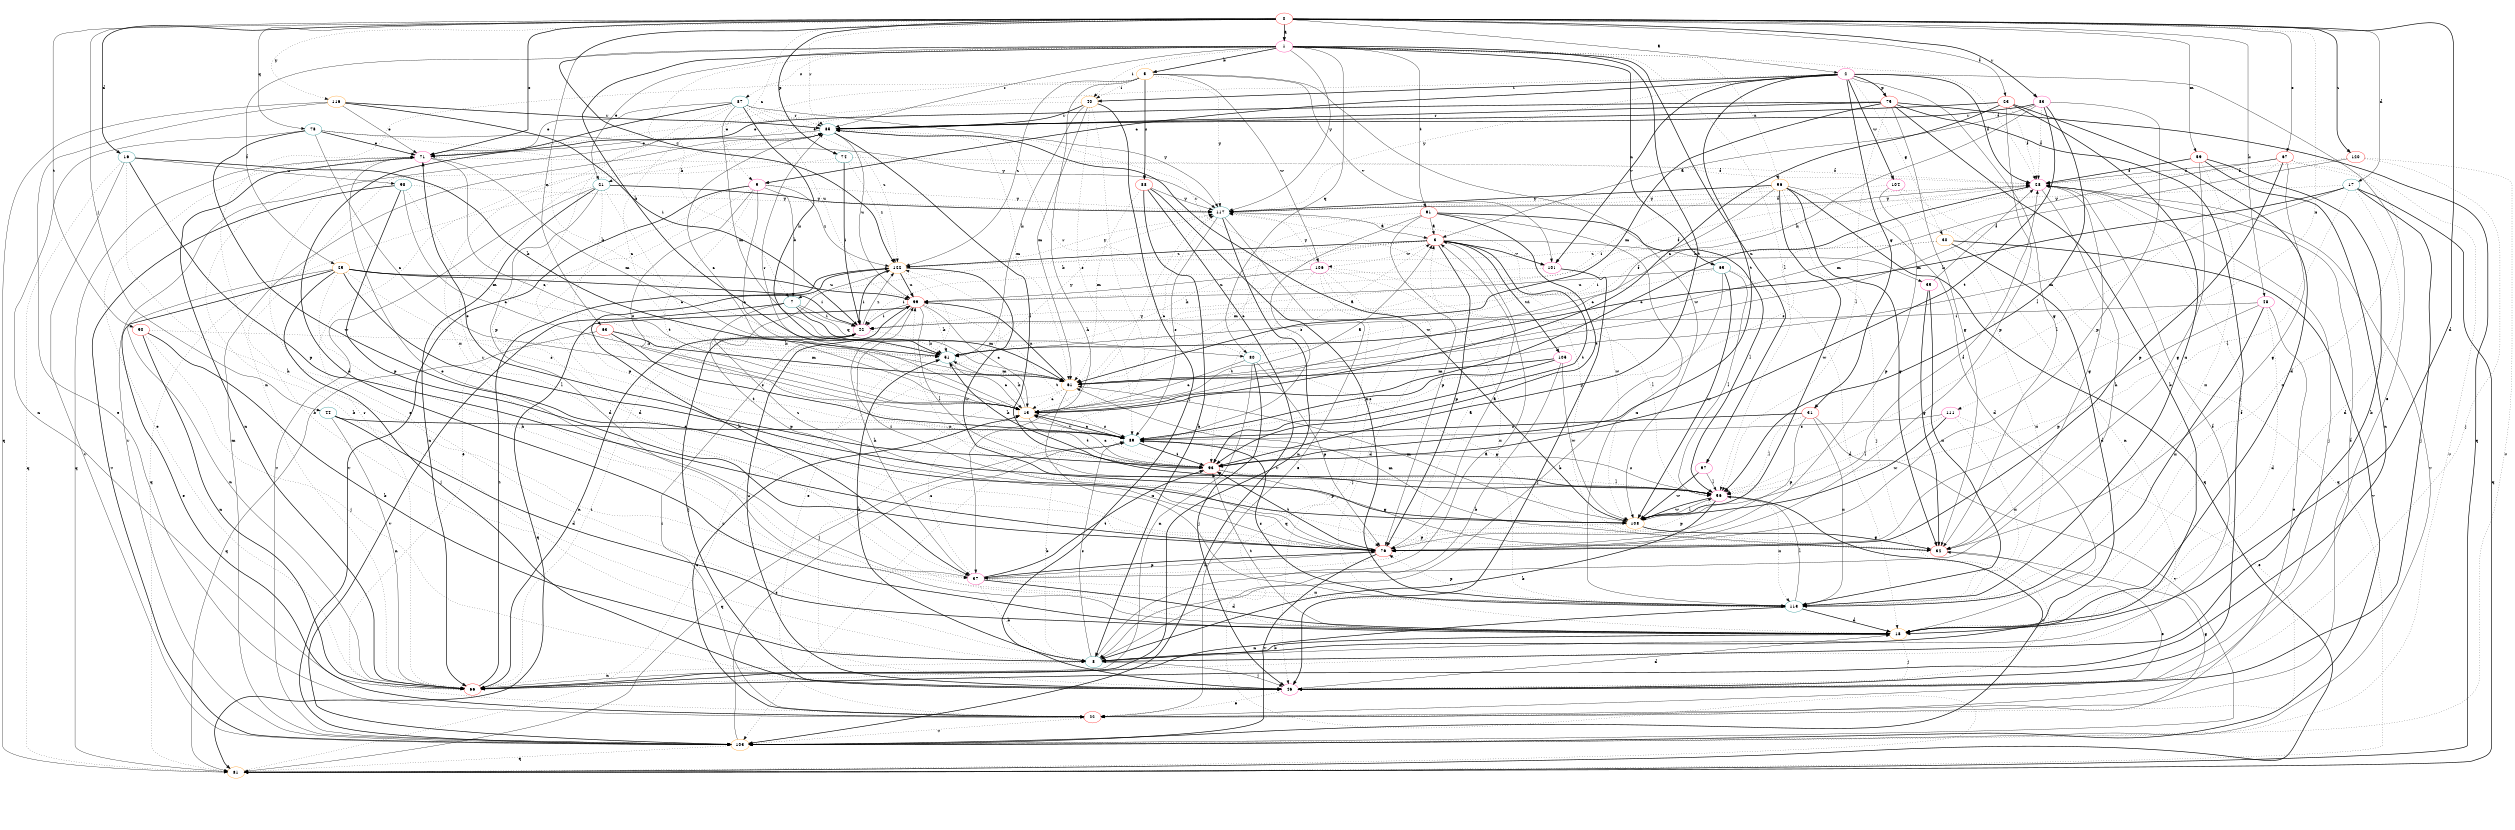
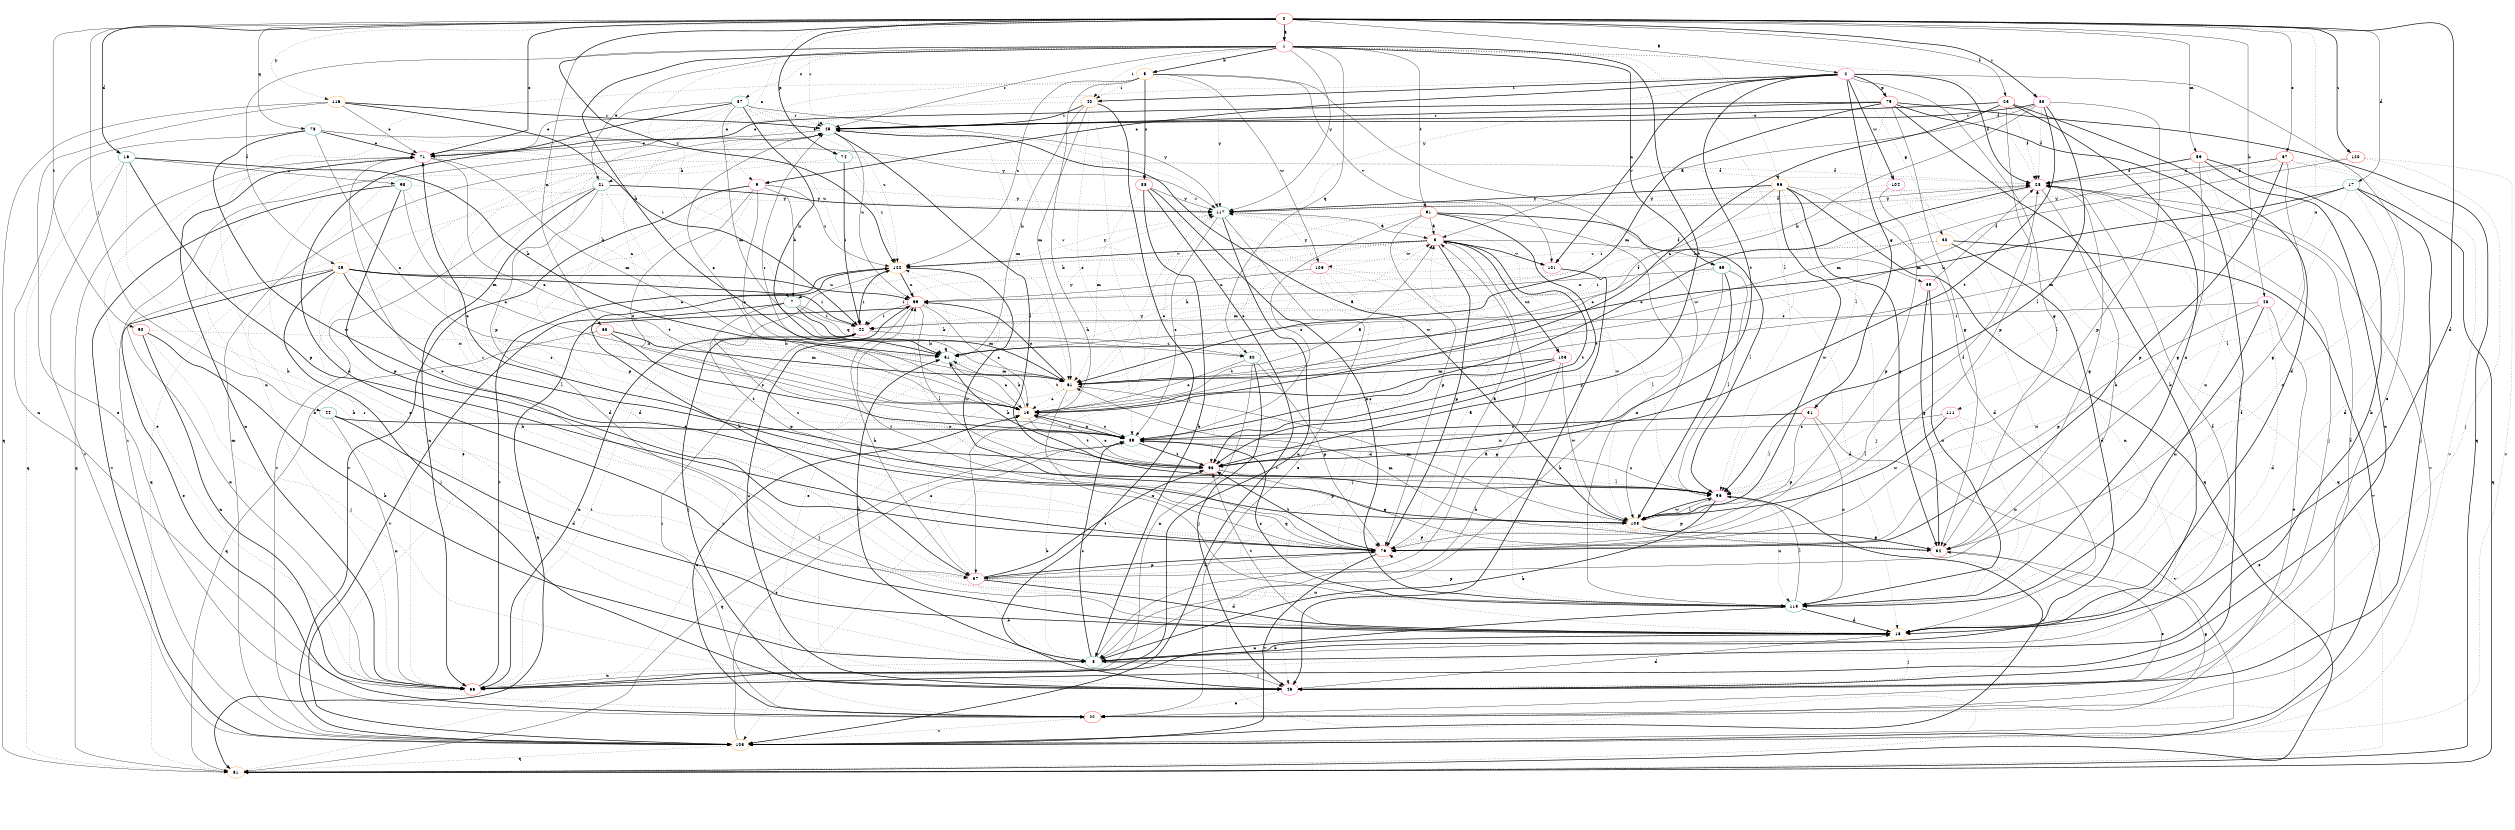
(828, 129) -> (828, 129)
(1179, 254) -> (1179, 254)
(876, 299) -> (1056, 338)
(1704, 468) -> none
(1081, 549) -> (1081, 549)
